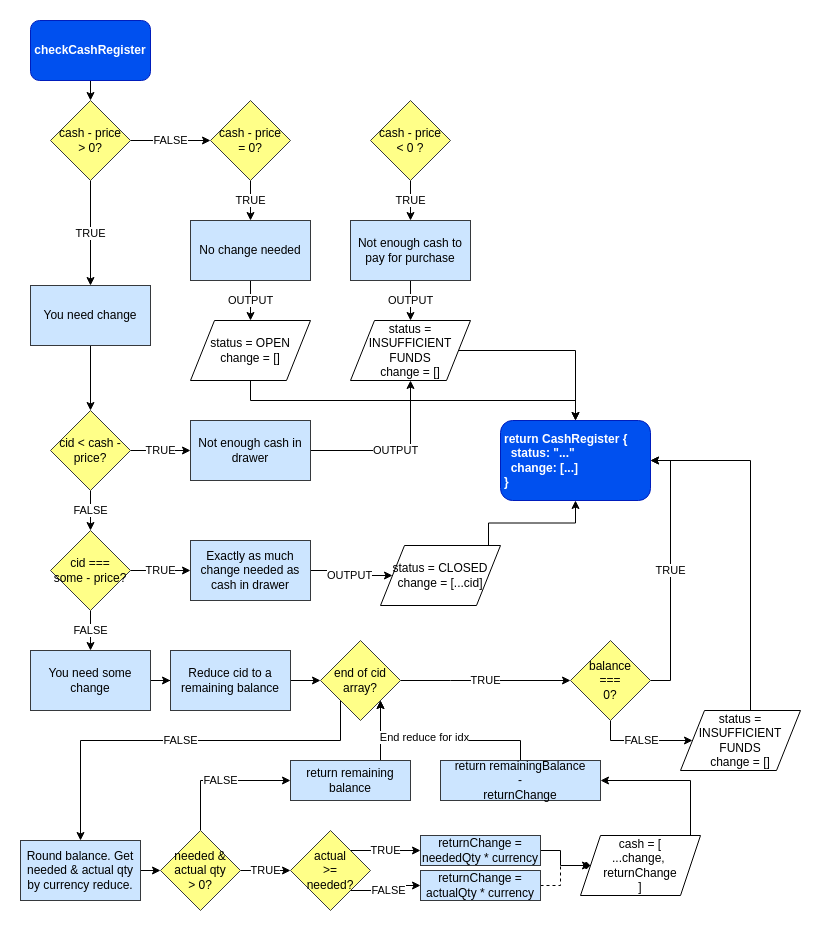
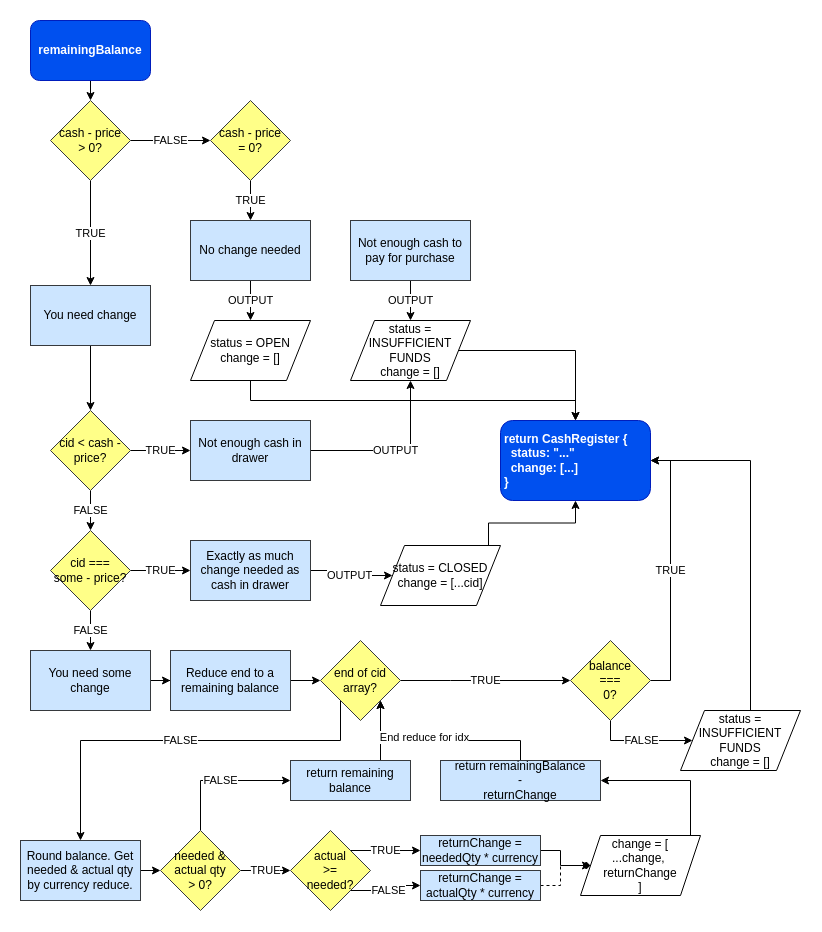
(91, 51) -> (91, 51)
(411, 141) -> none
(411, 197) -> none
(231, 681) -> (231, 681)
(641, 866) -> (641, 866)
